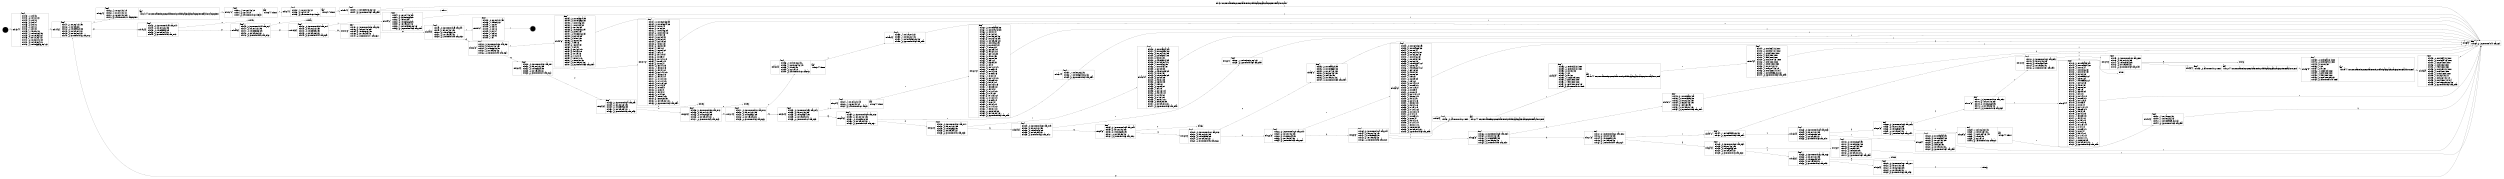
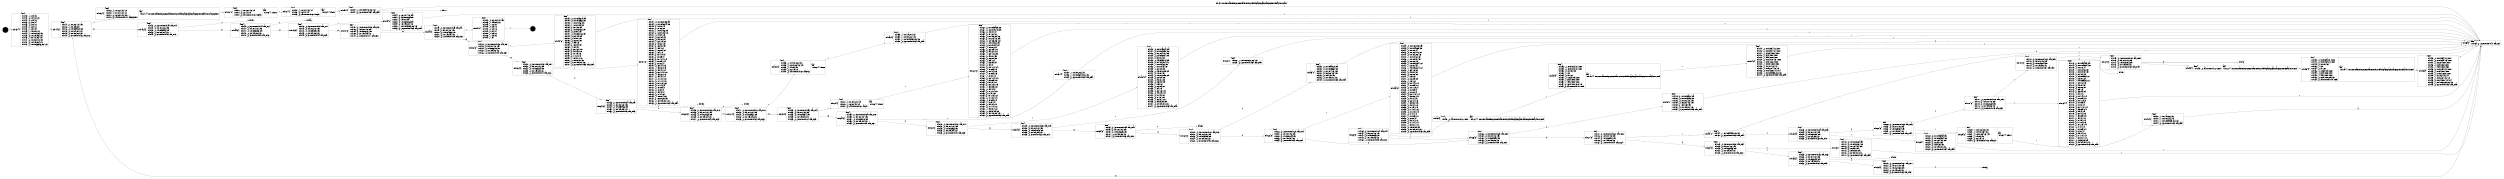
(1326, 136) -> (1386, 145)
